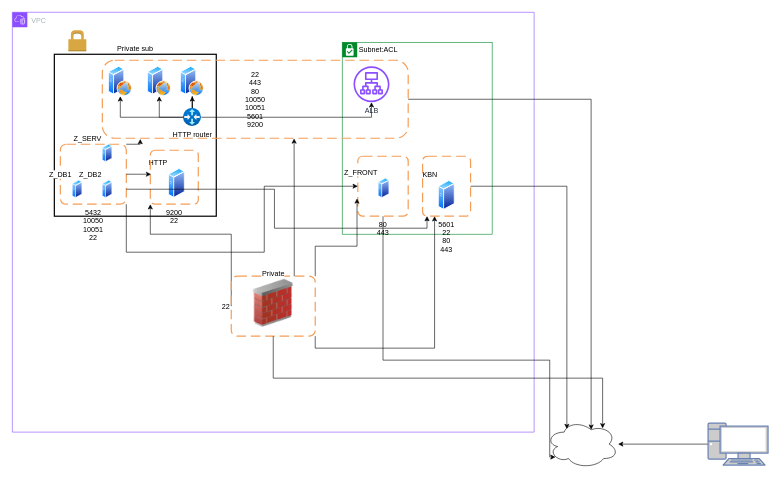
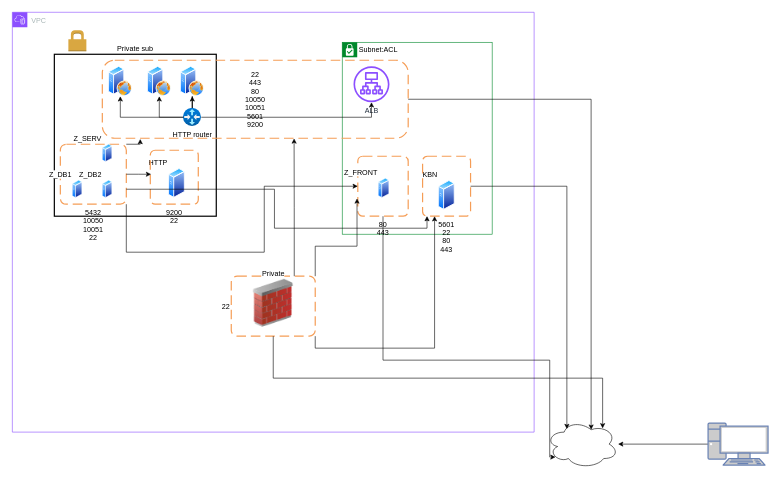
(150, 234) -> none
